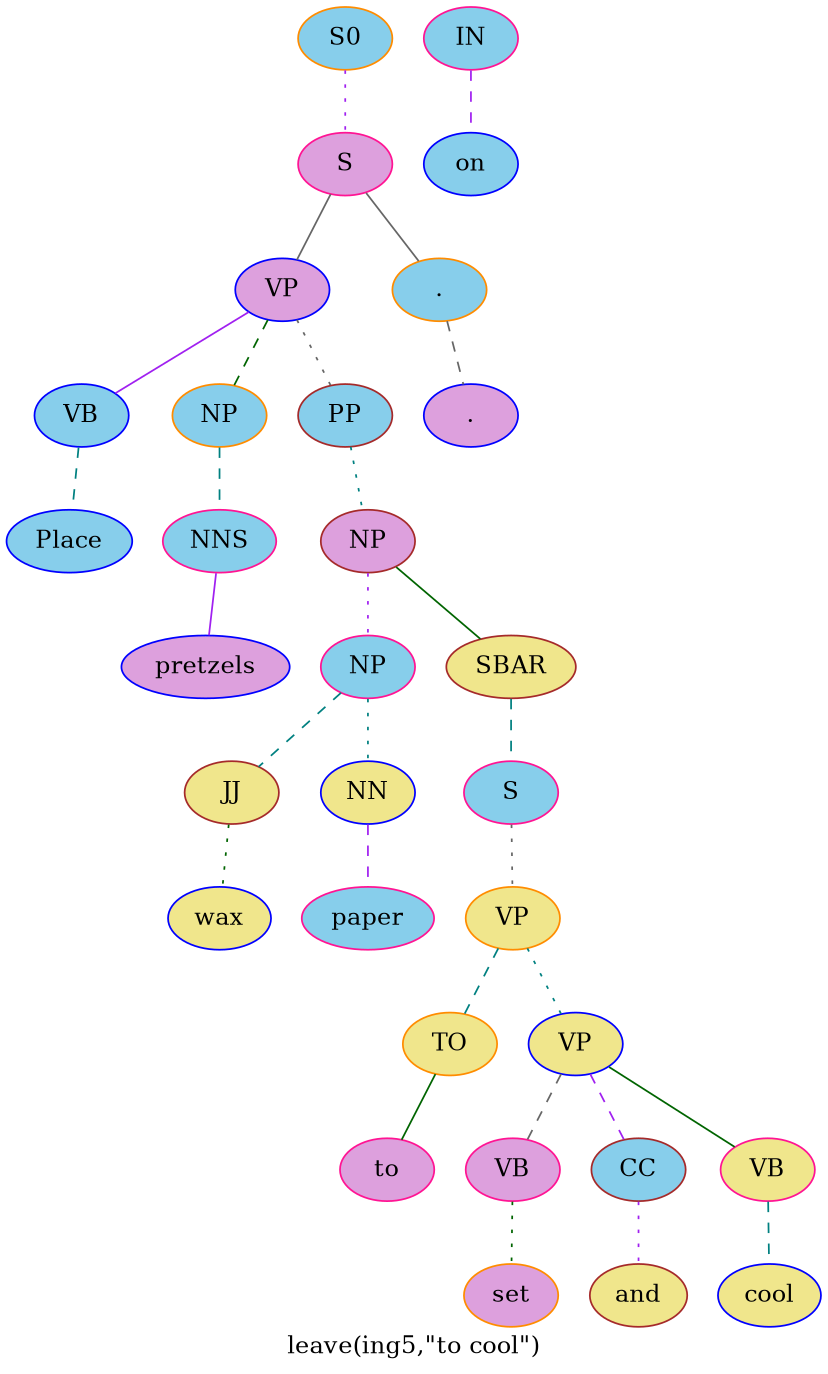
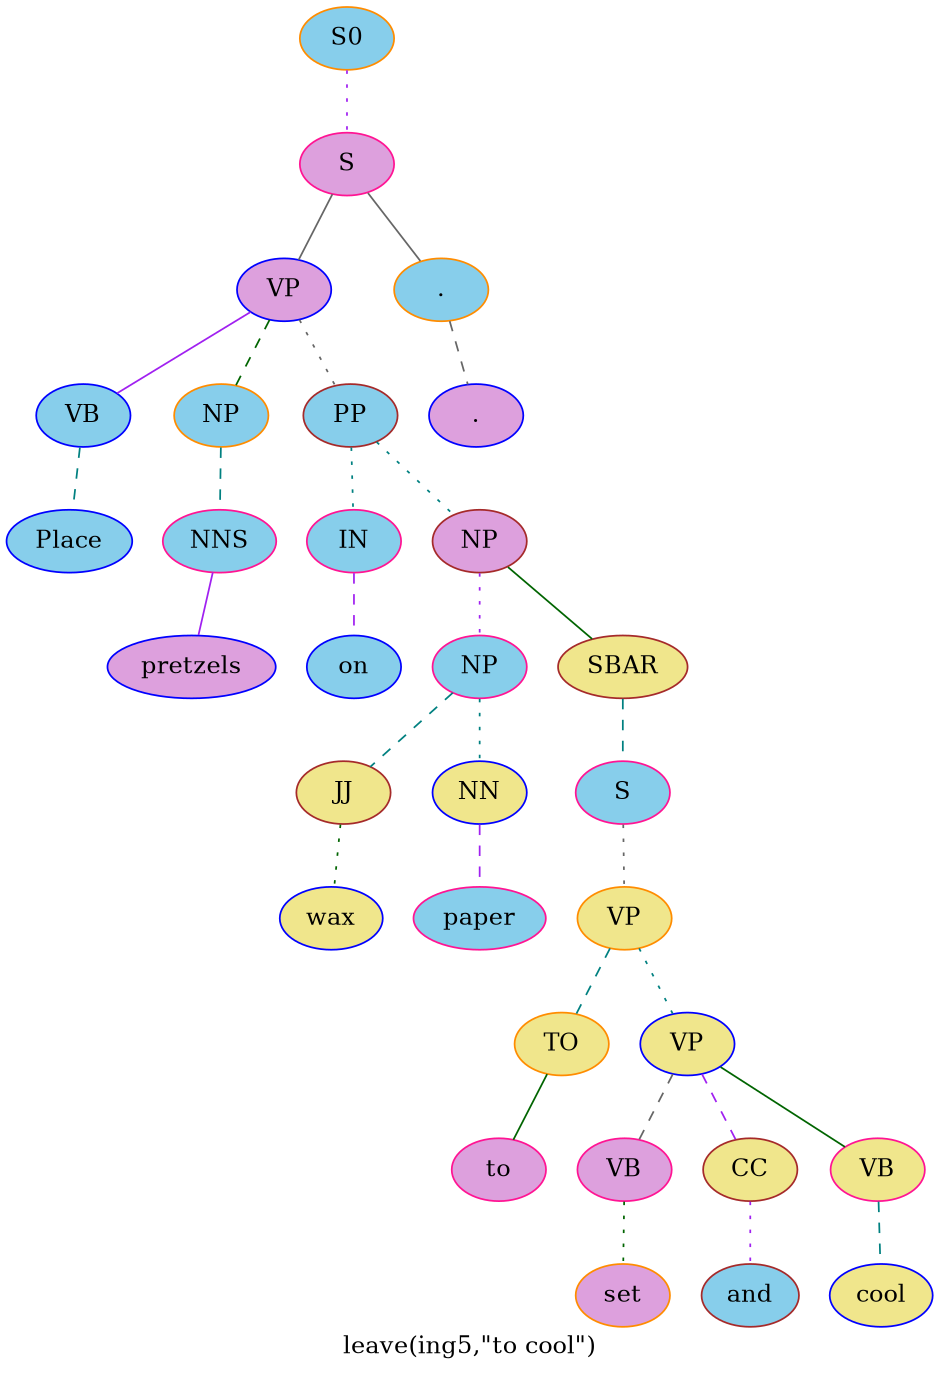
none -> (352, 479)
(639, 1170) -> (750, 1170)
(639, 1295) -> (750, 1295)
